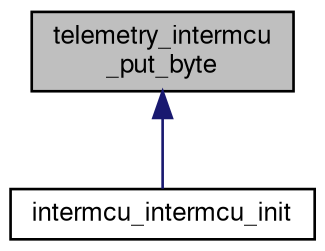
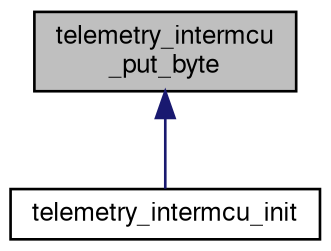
(163, 214) -> (165, 214)
